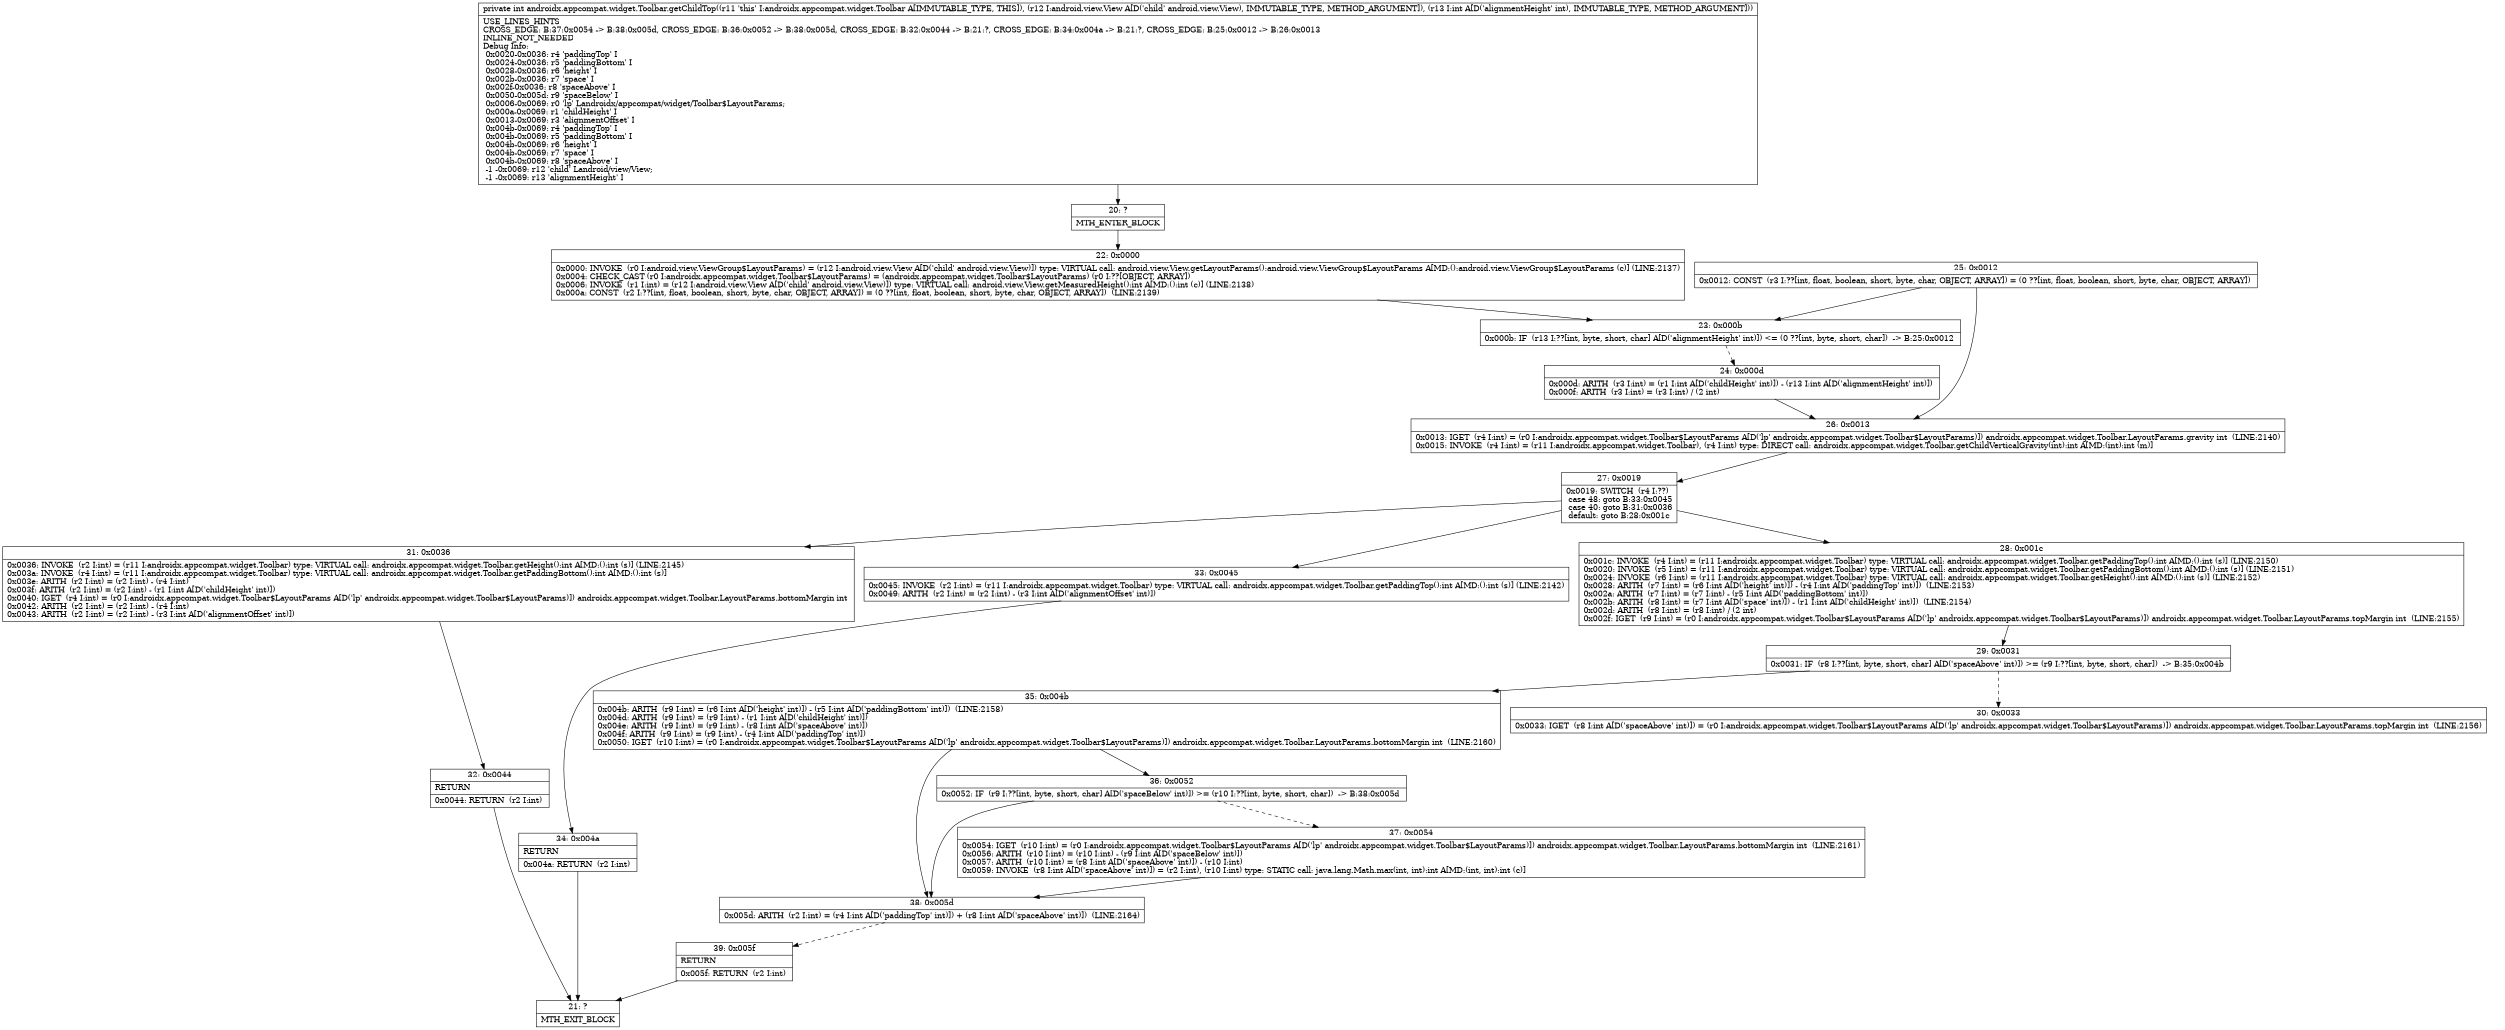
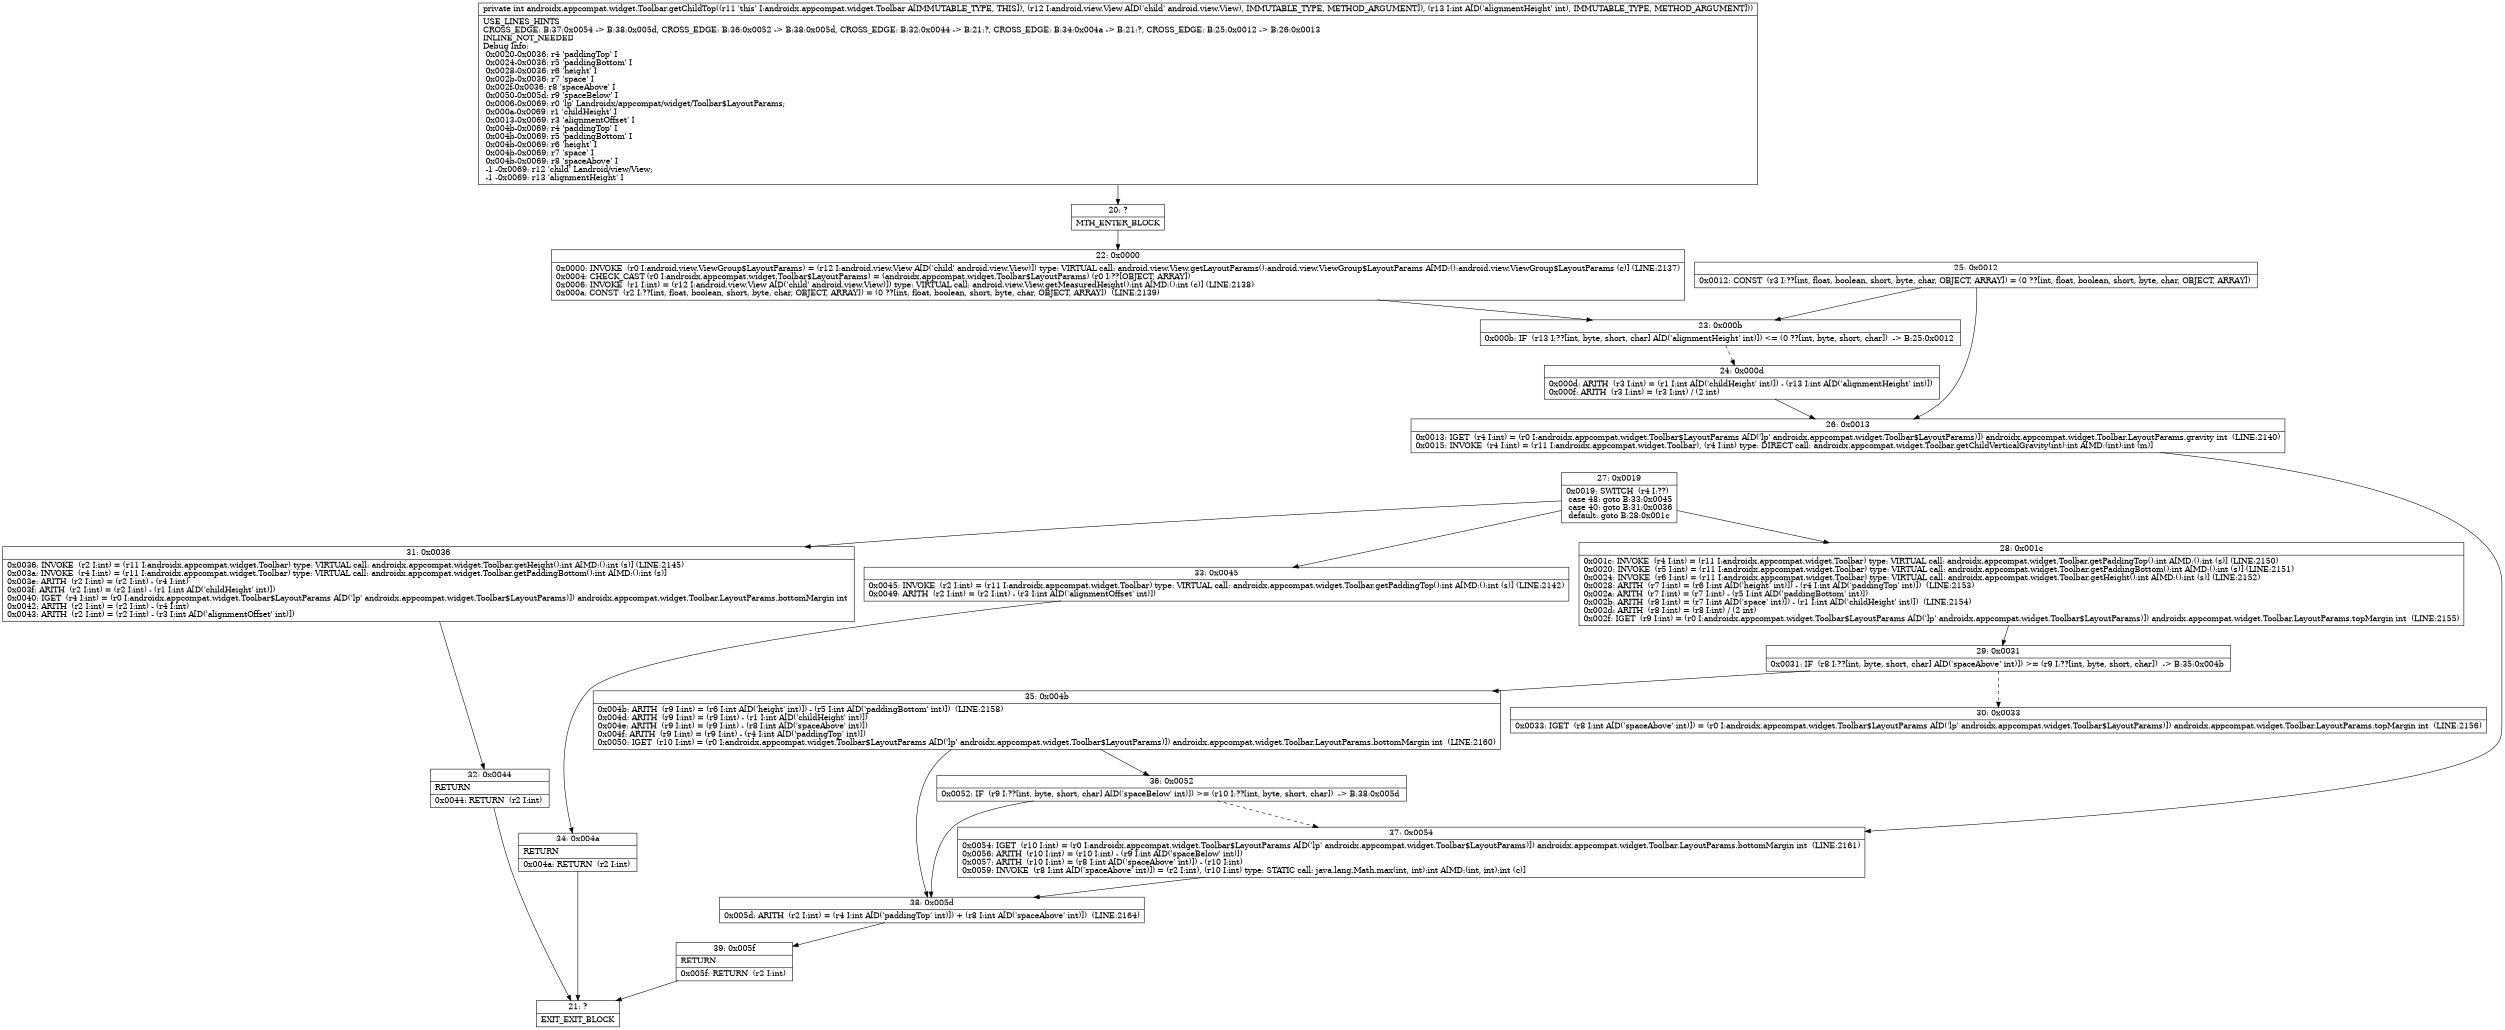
(1735, 466) -> (2458, 764)
(841, 934) -> (841, 934)
(578, 1020) -> (578, 1020)
